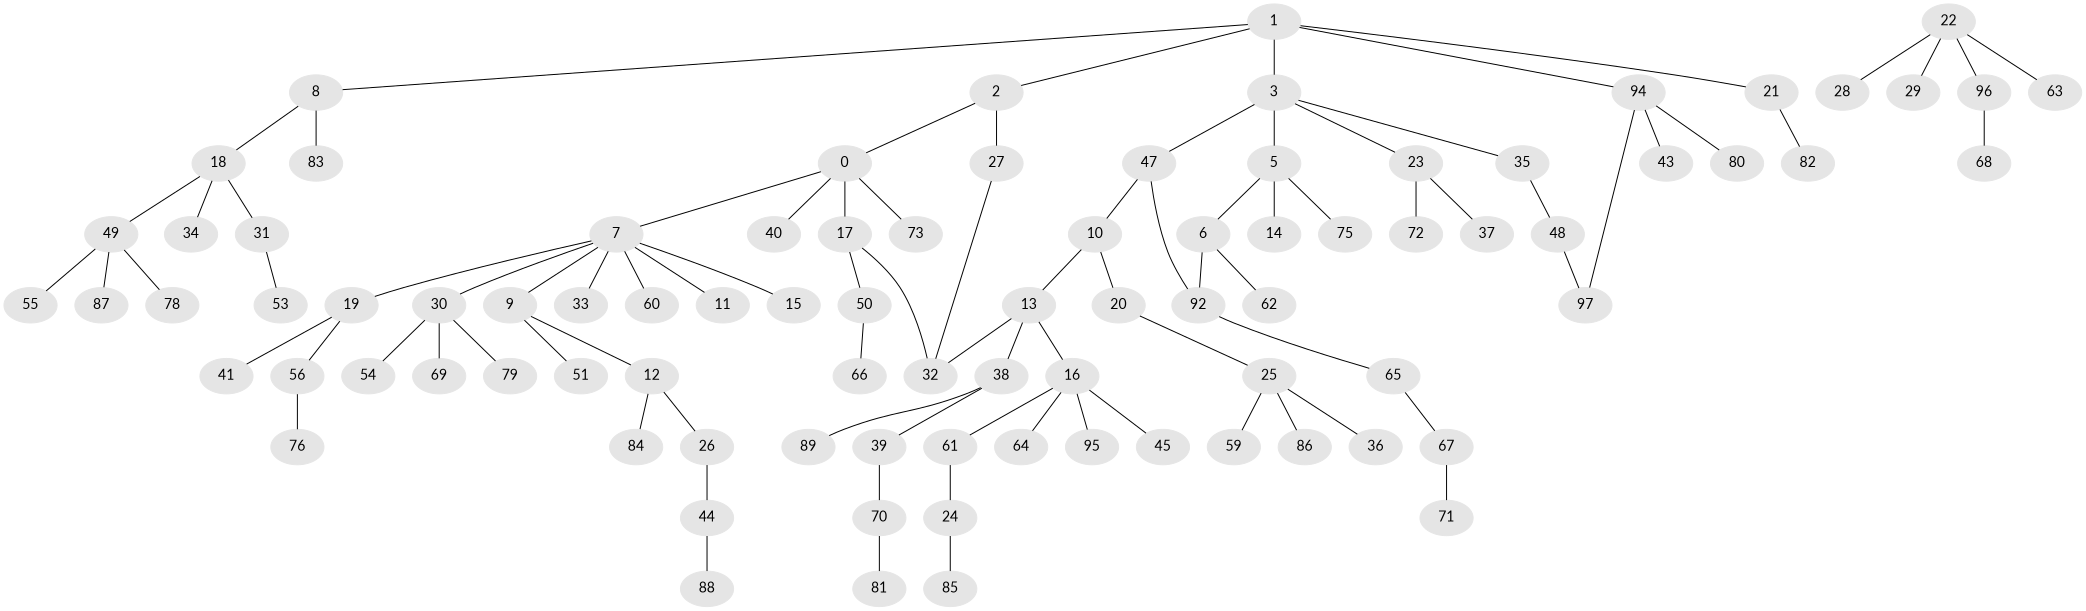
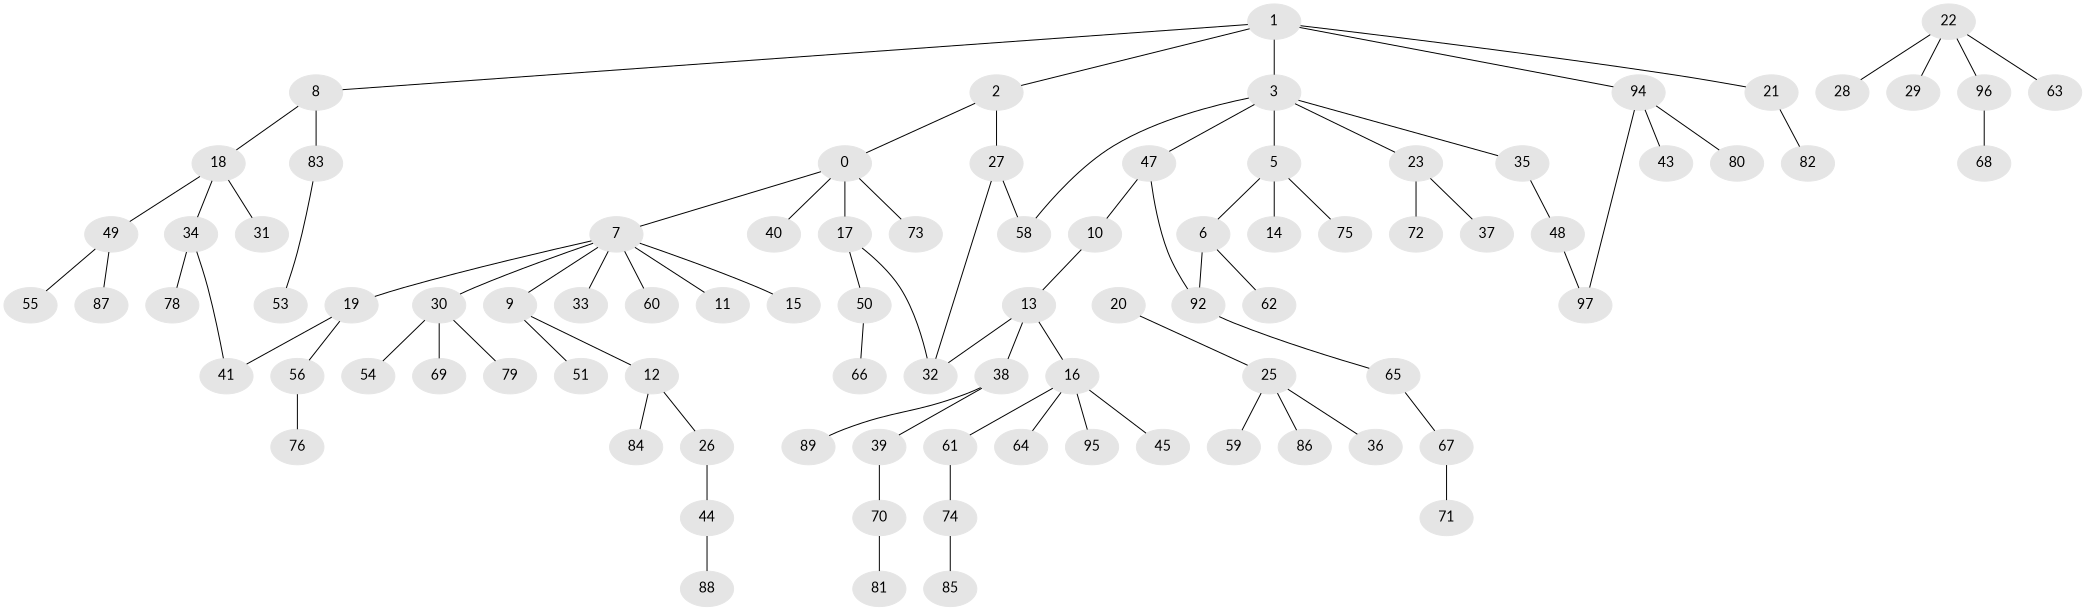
none -> (1024, 234)
(142, 270) -> (182, 270)
(271, 270) -> (302, 235)
(1107, 270) -> none
none -> (212, 304)
(950, 518) -> (950, 518)
